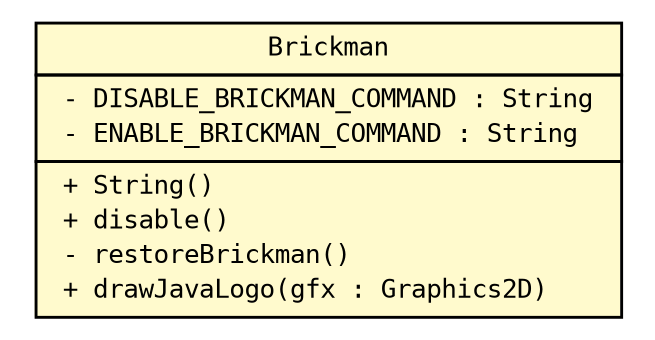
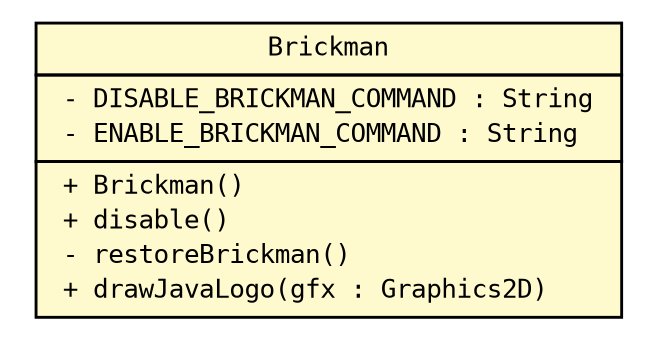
(140, 186) -> (154, 186)
